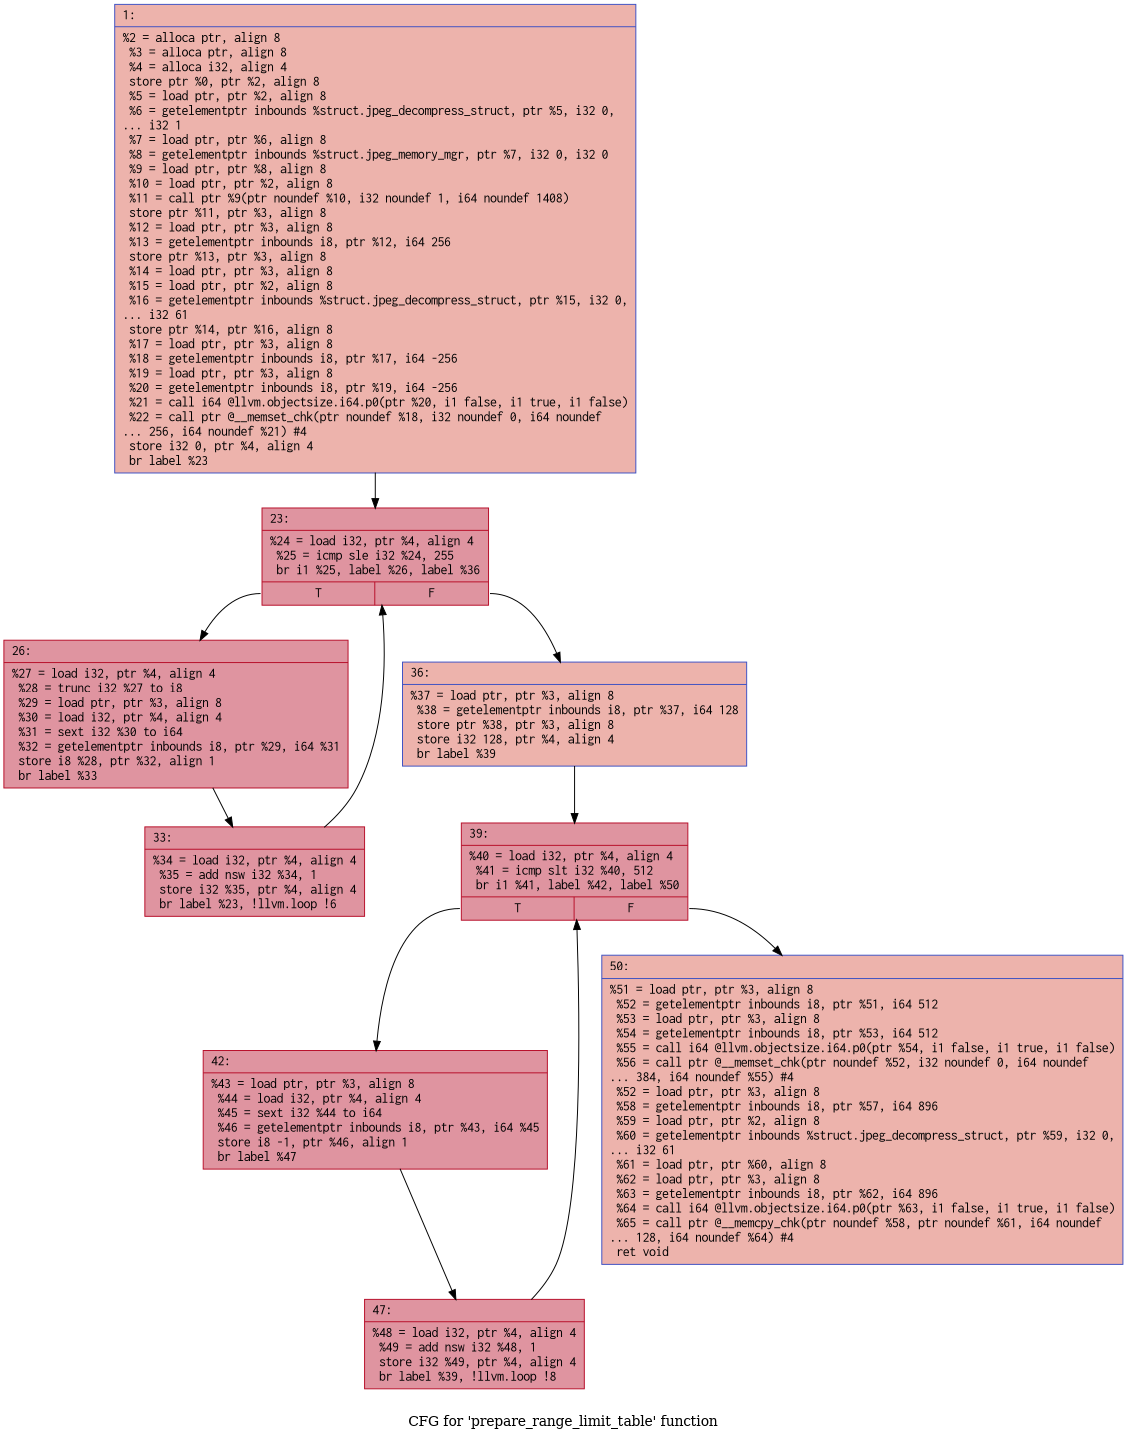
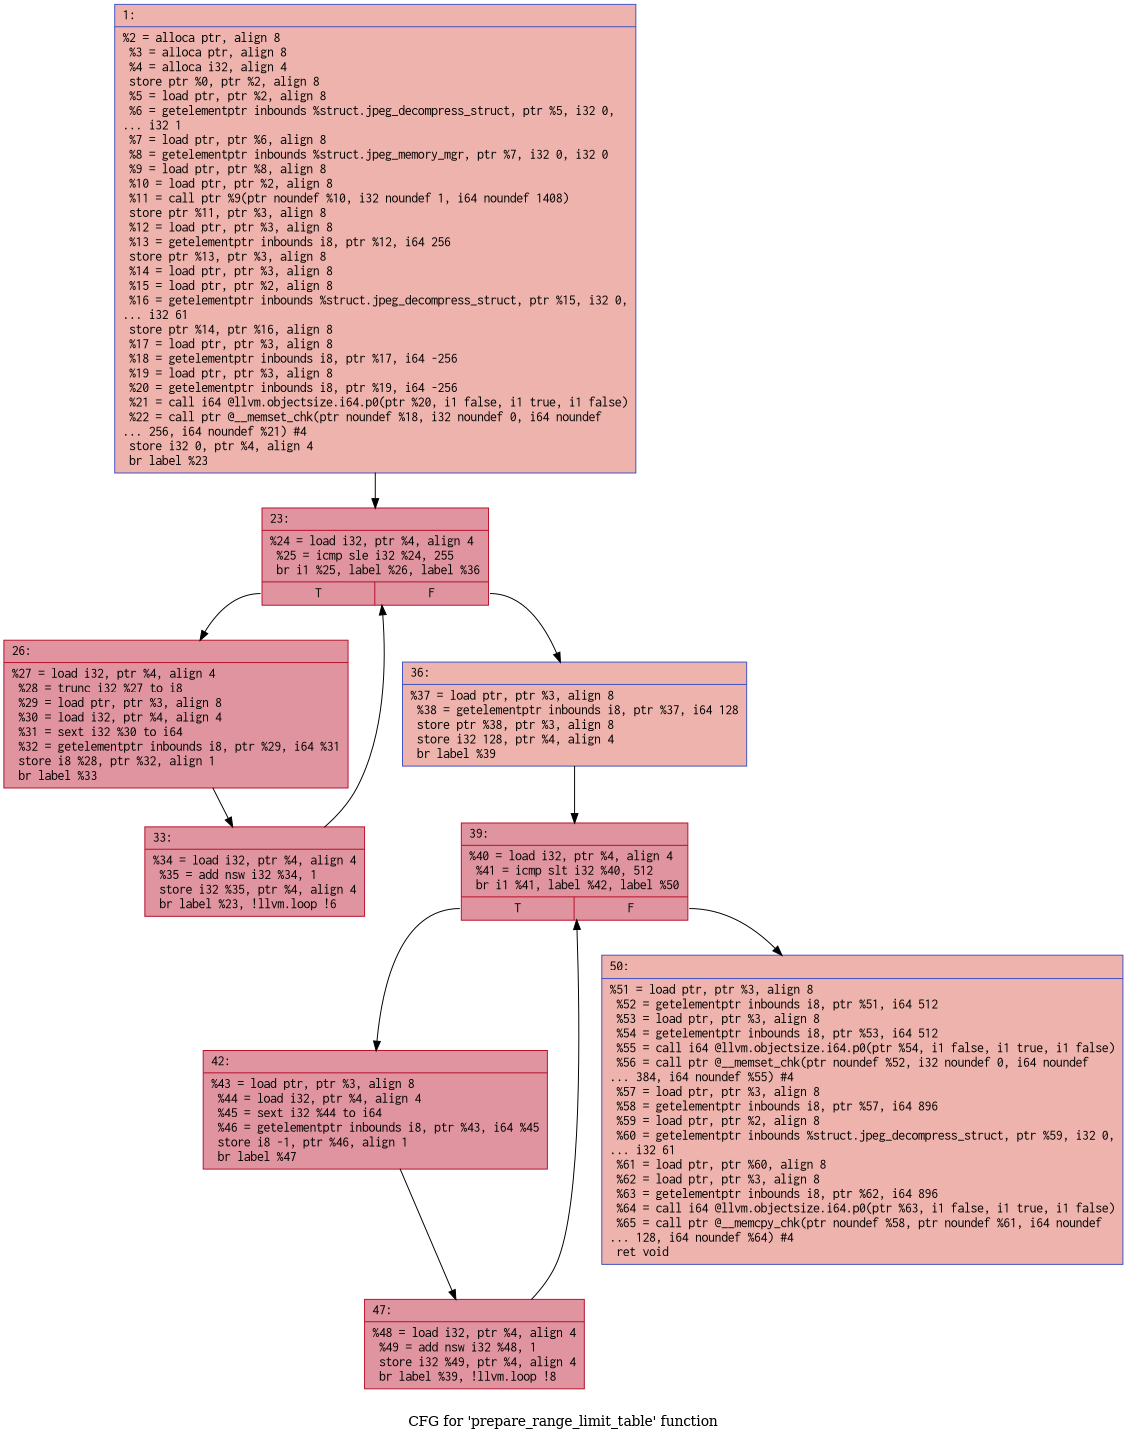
(715, 1092) -> (715, 1092)
